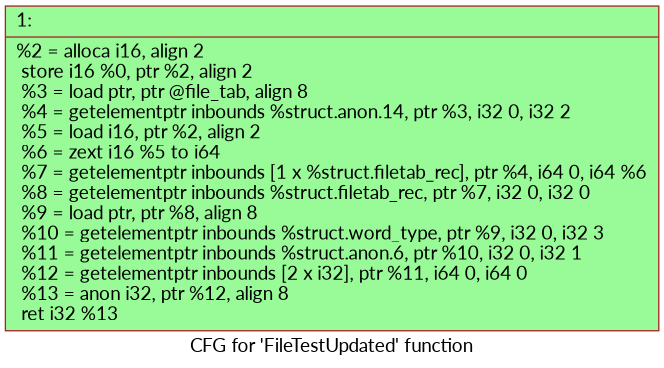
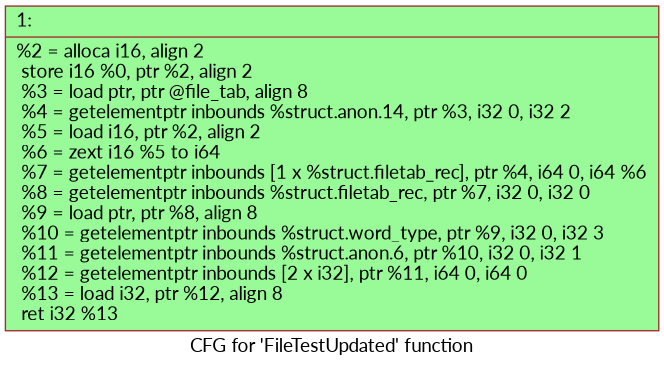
(153, 294) -> (150, 294)
